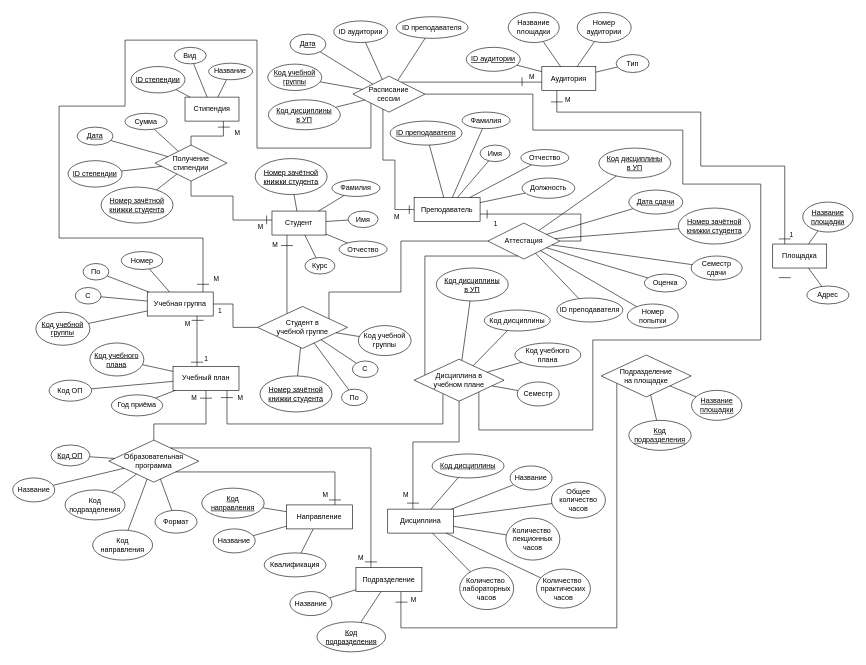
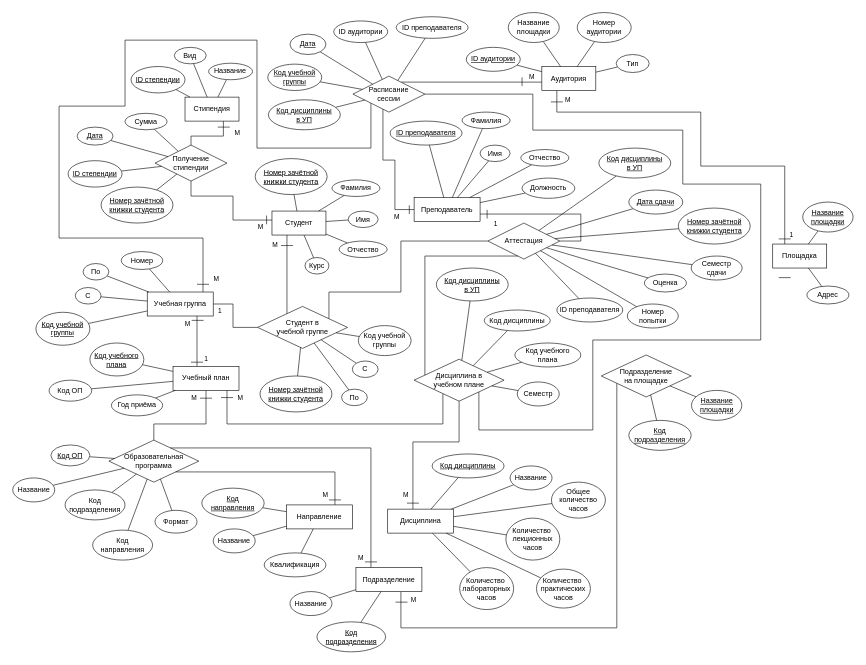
(320, 266) -> (317, 266)
